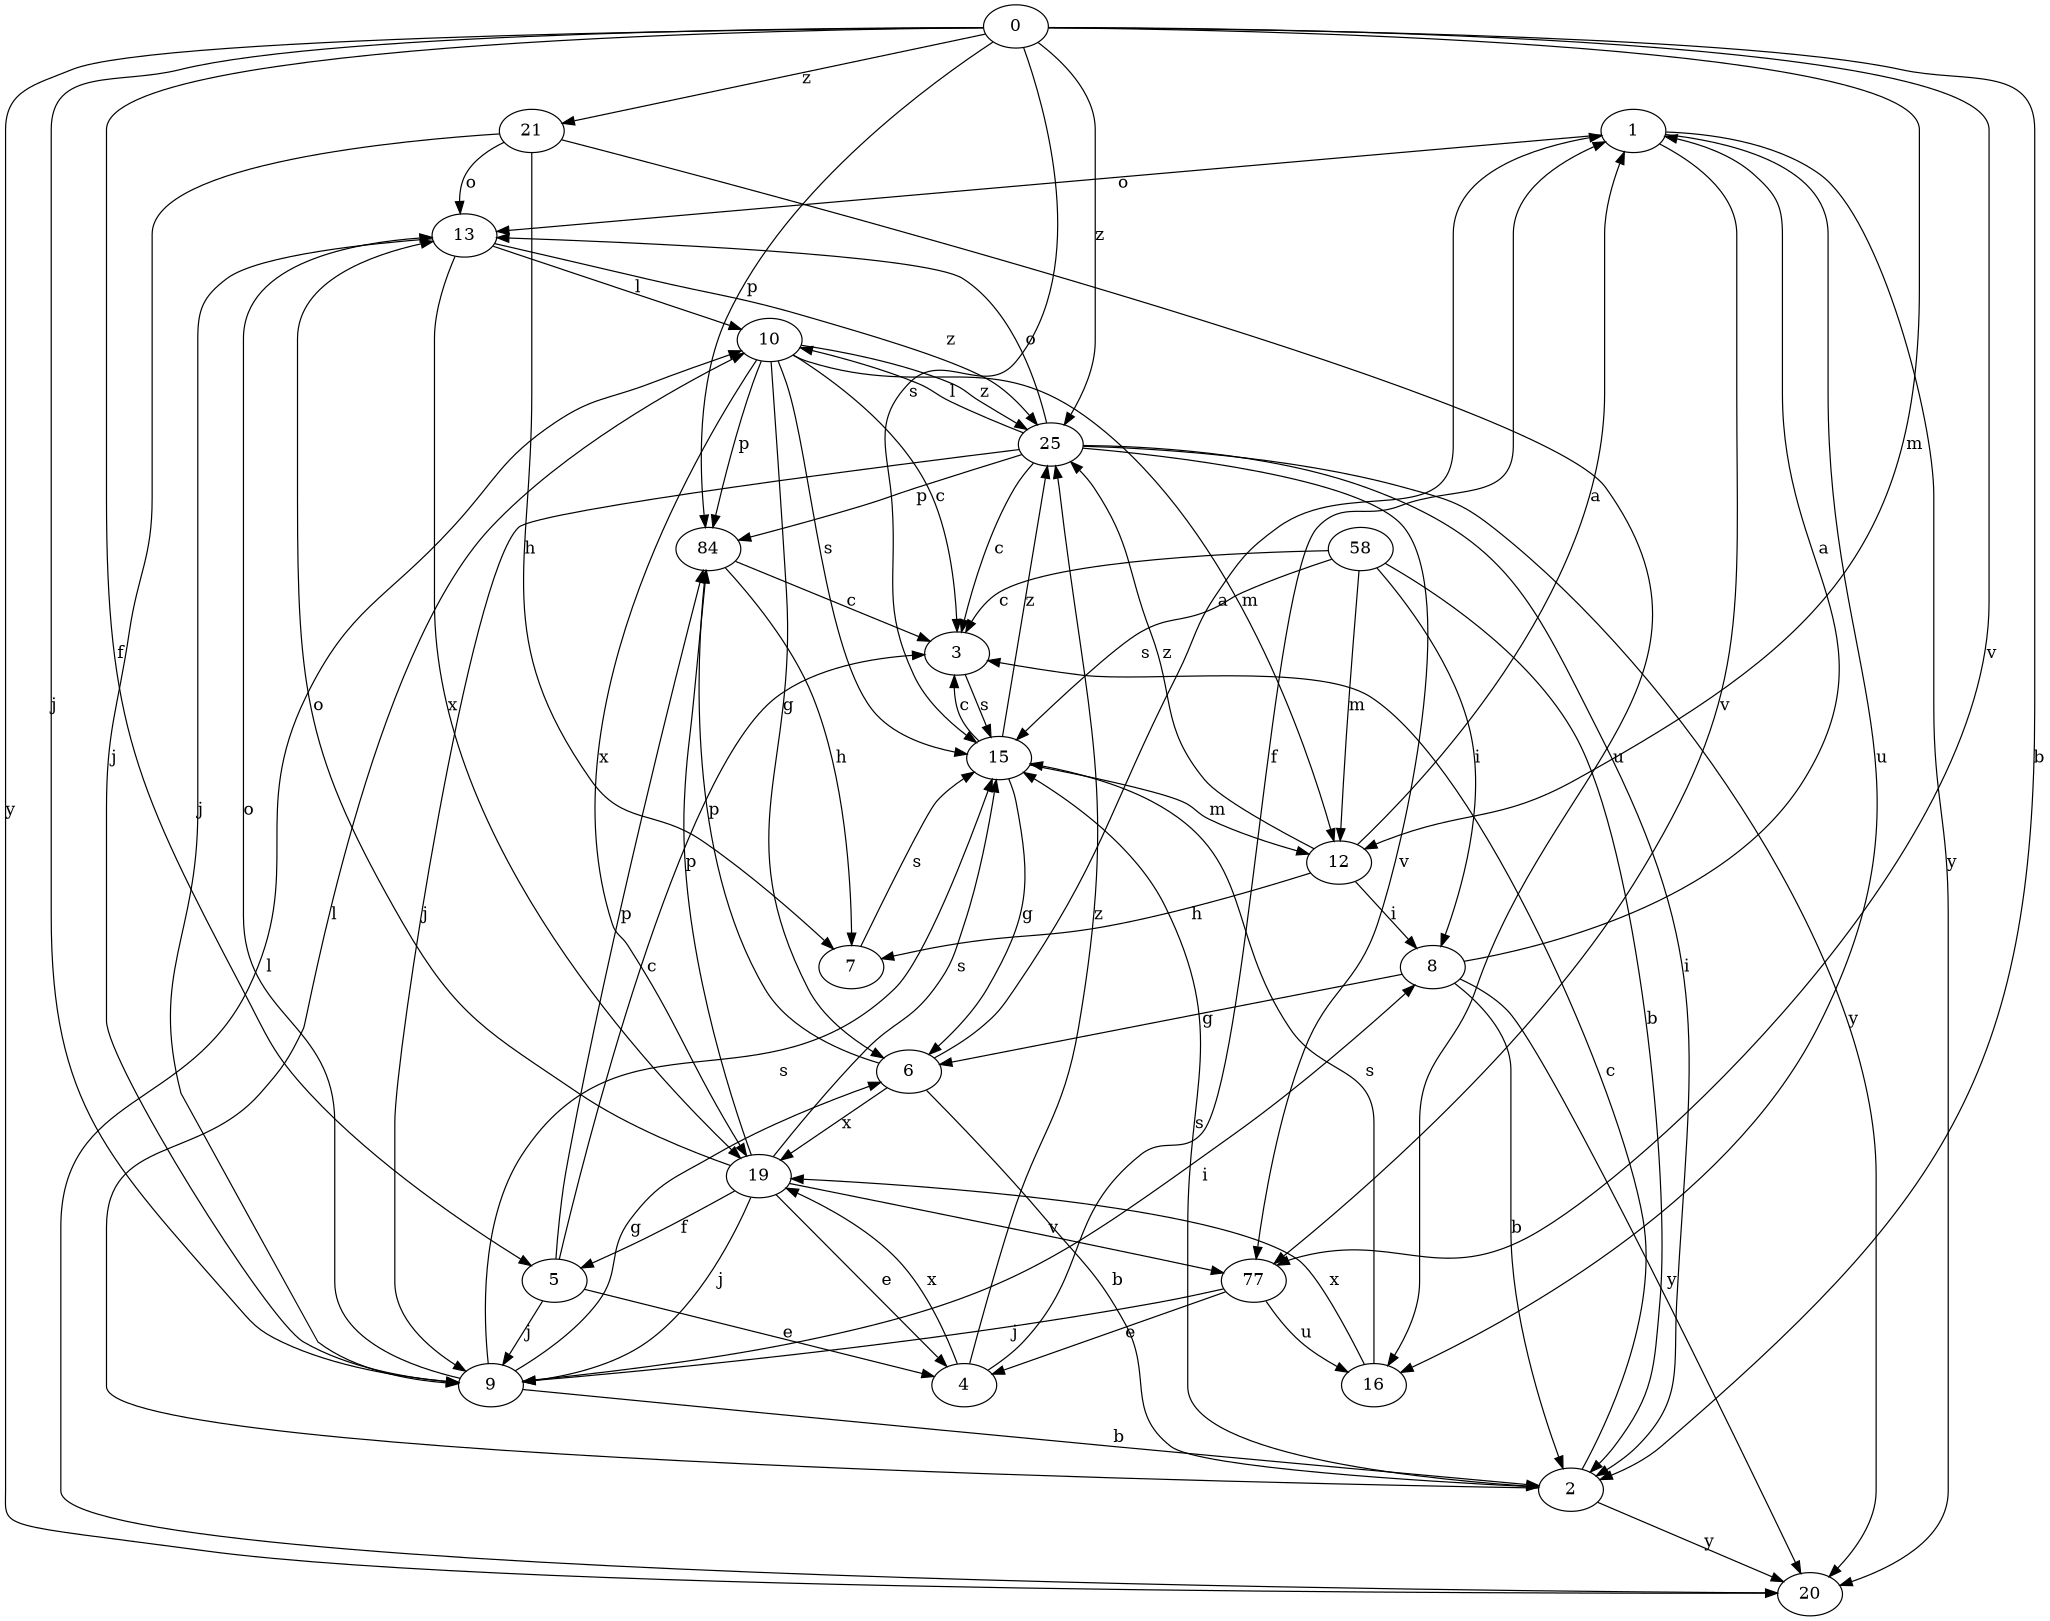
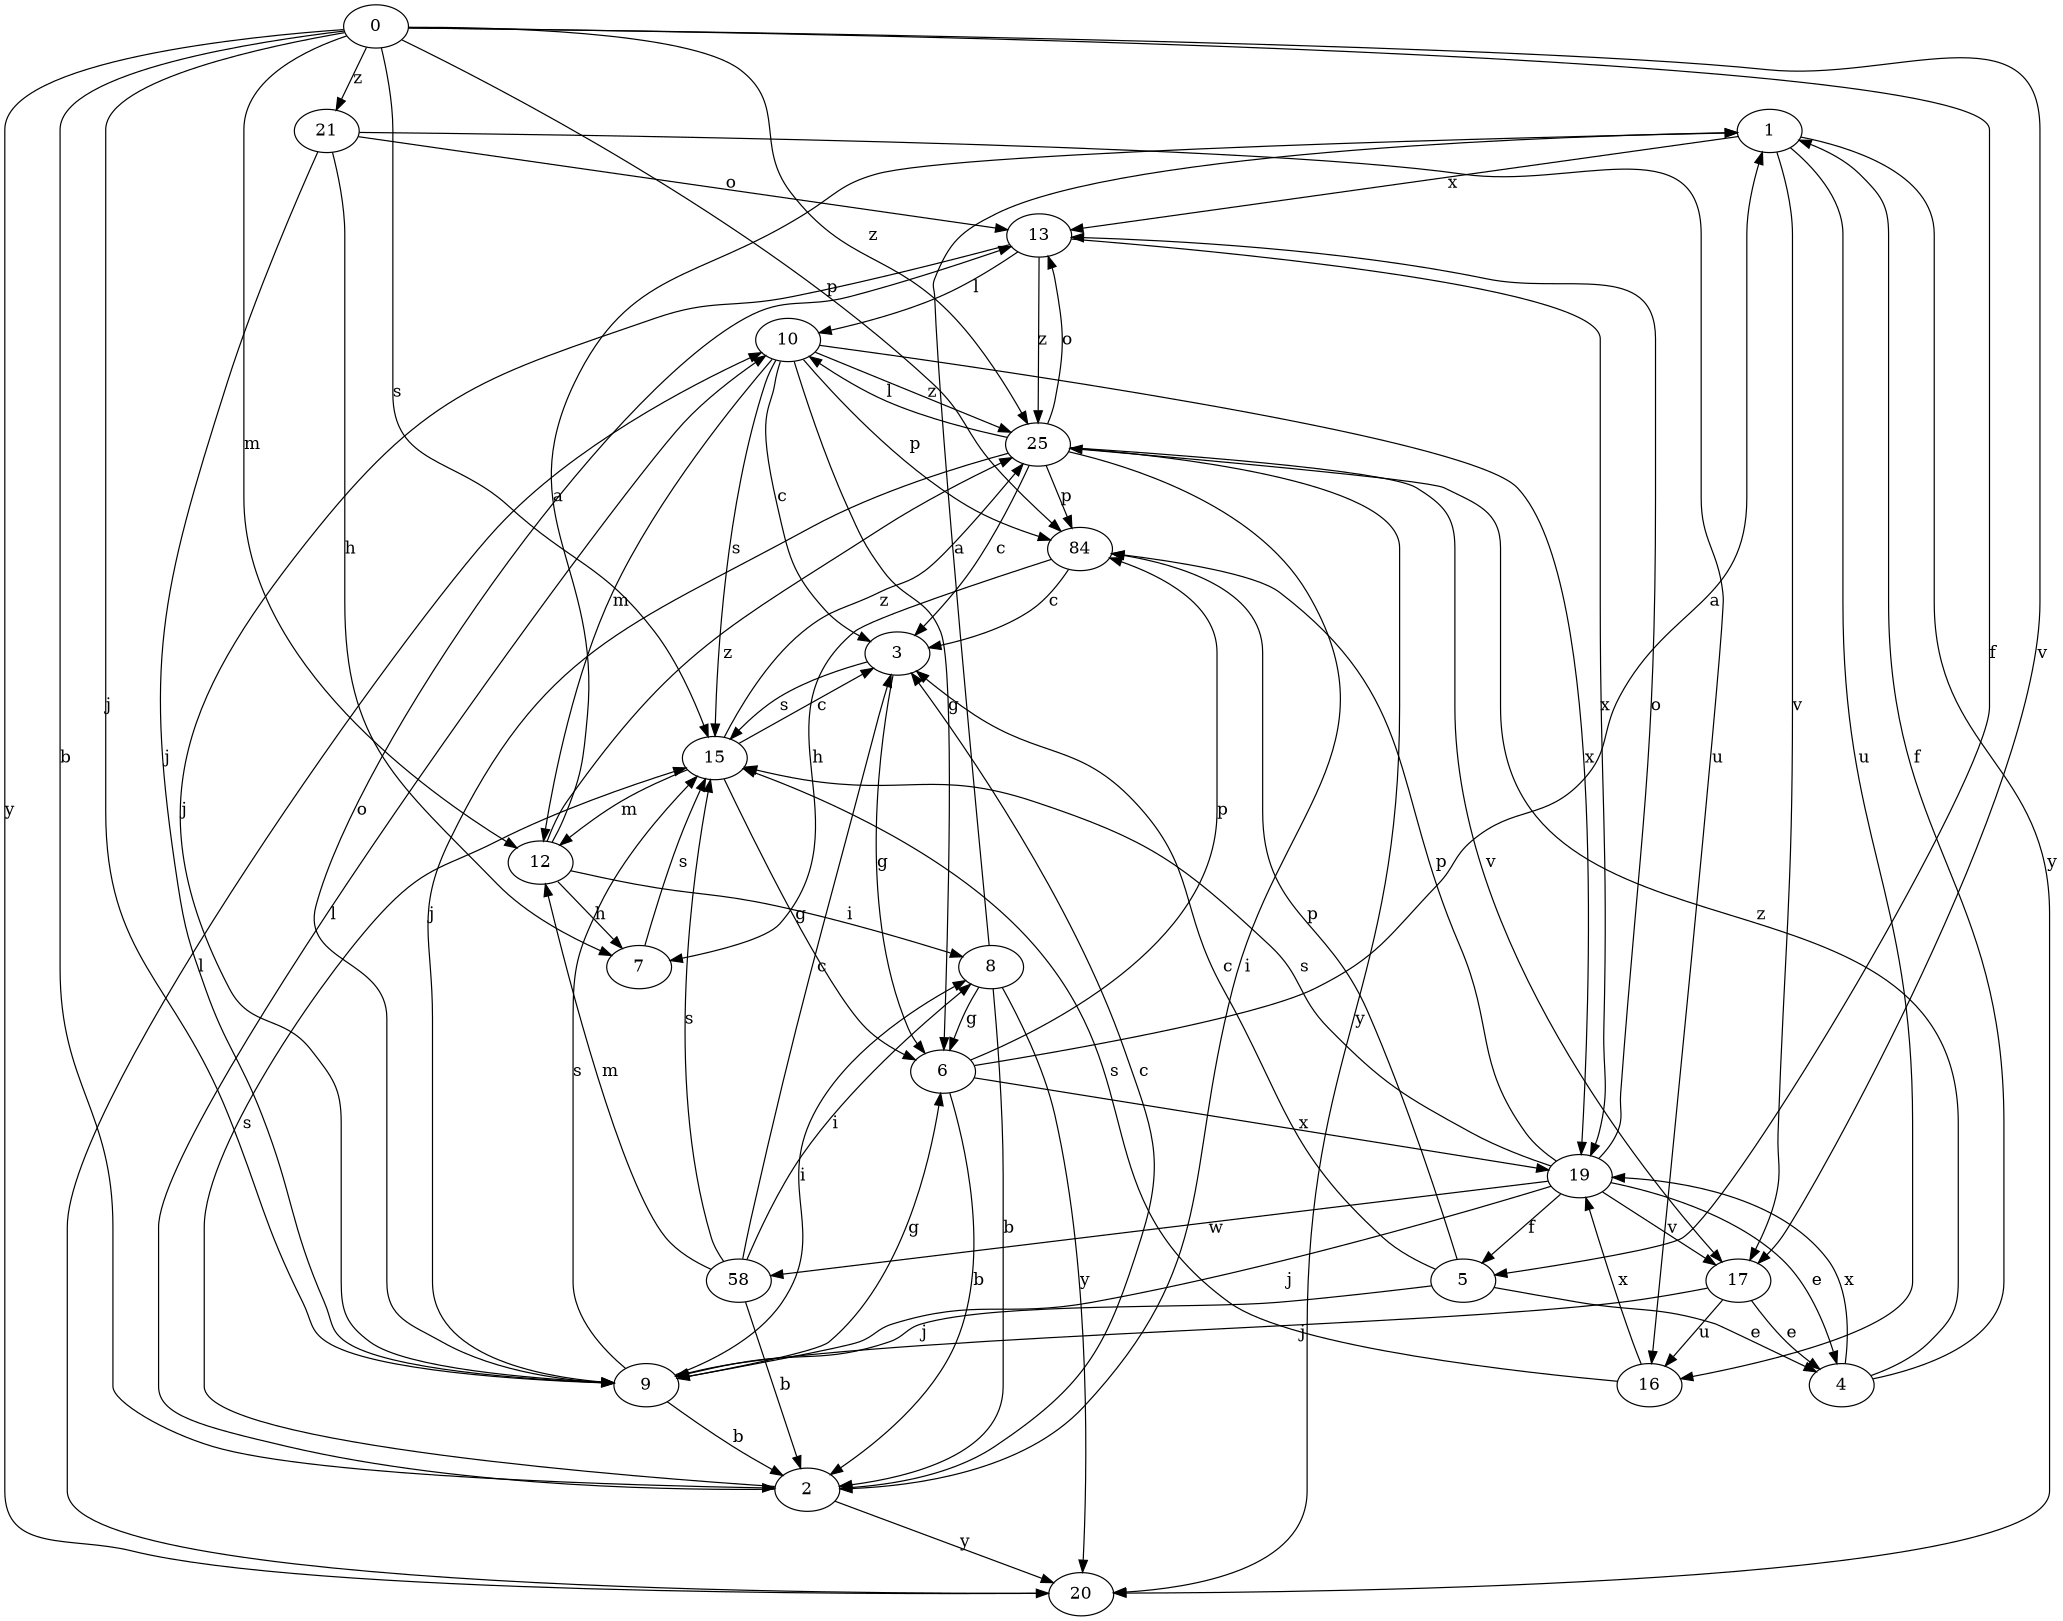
(1123, 183) -> (1453, 183)
none -> (877, 862)
none -> (1204, 1223)
(1254, 1281) -> (1738, 1281)
